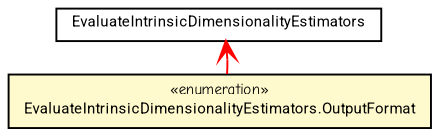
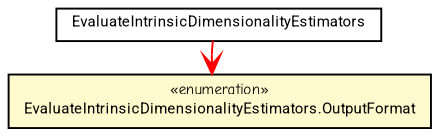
(227, 67) -> (212, 48)
